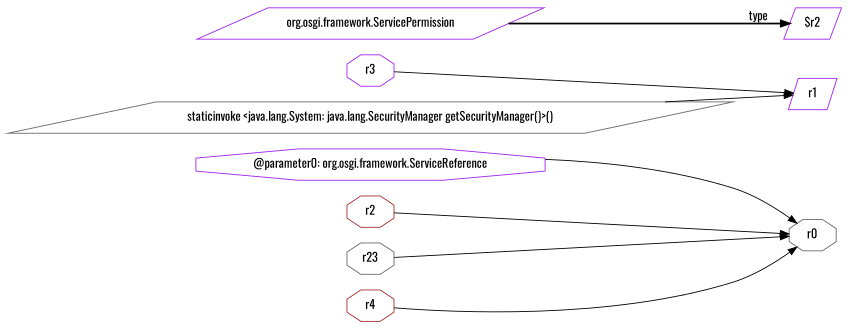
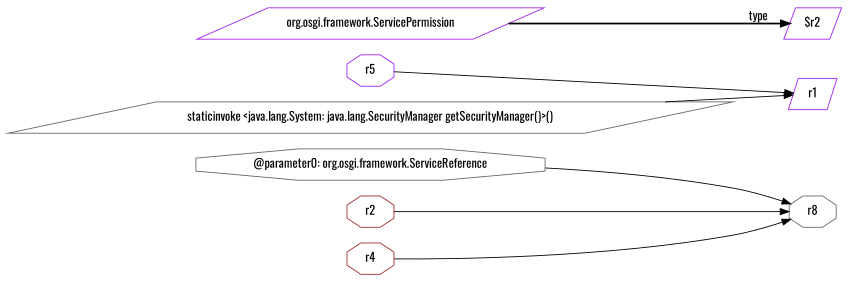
(370, 71) -> (370, 71)
(370, 165) -> (370, 165)
(813, 235) -> (813, 212)
(370, 259) -> none
